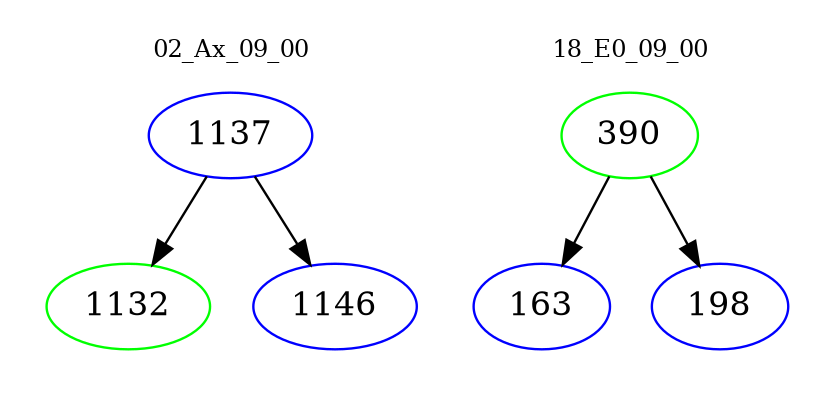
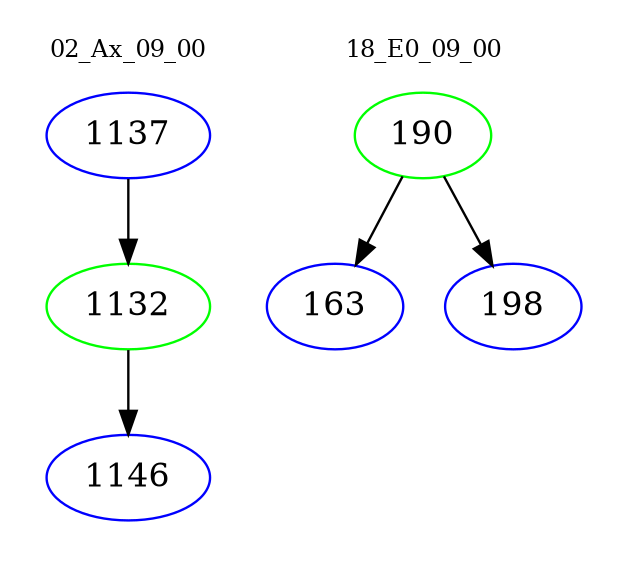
(630, 135) -> (423, 135)
(276, 210) -> (128, 380)
